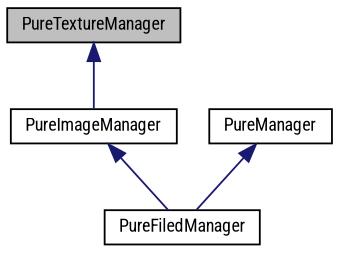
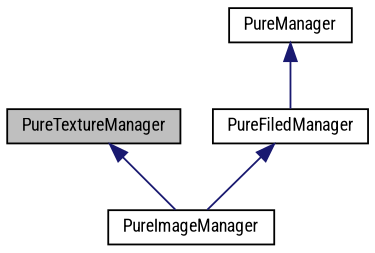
(144, 184) -> (234, 183)
